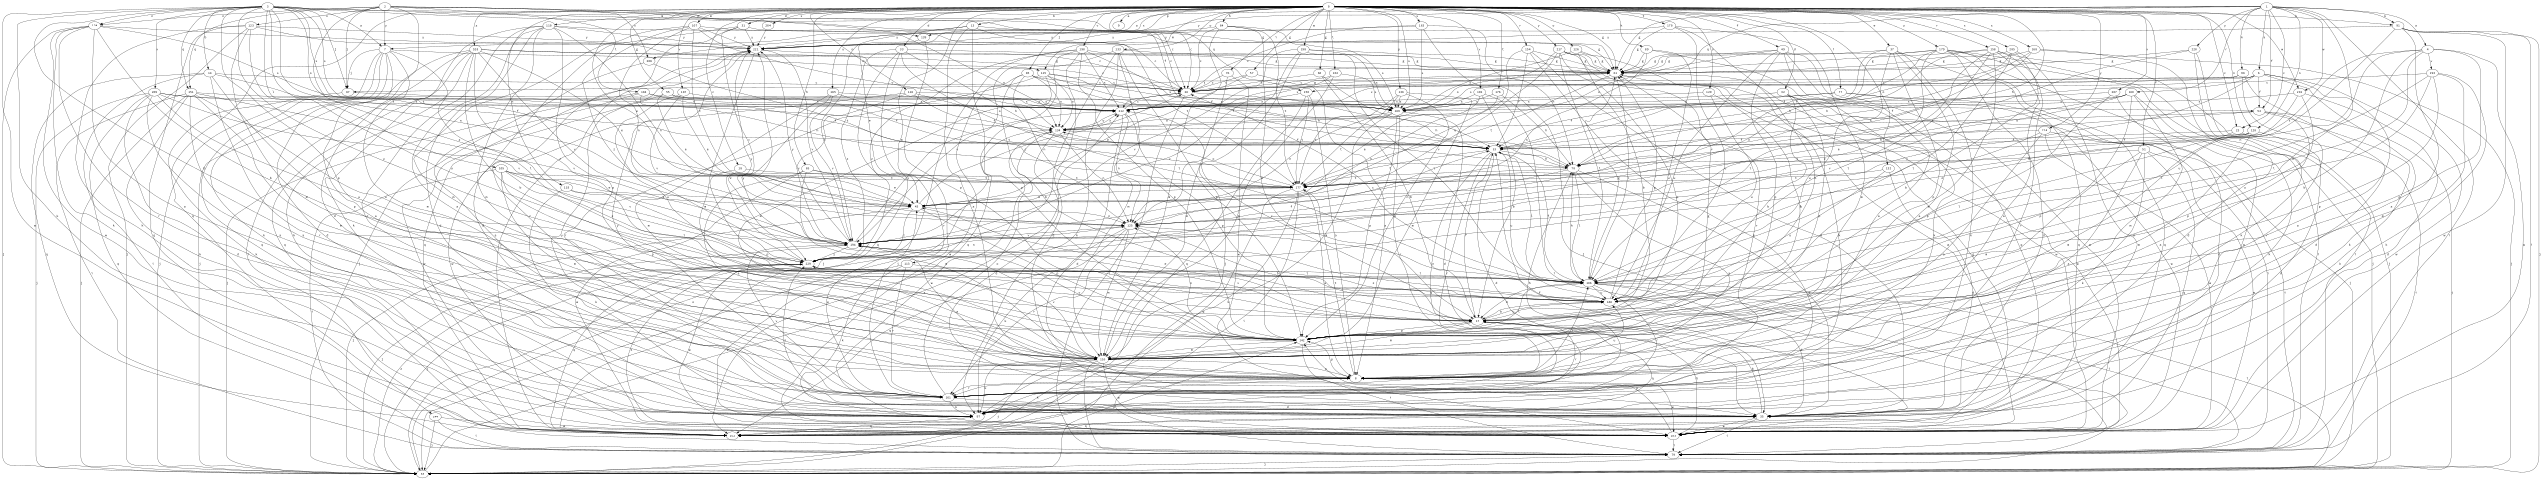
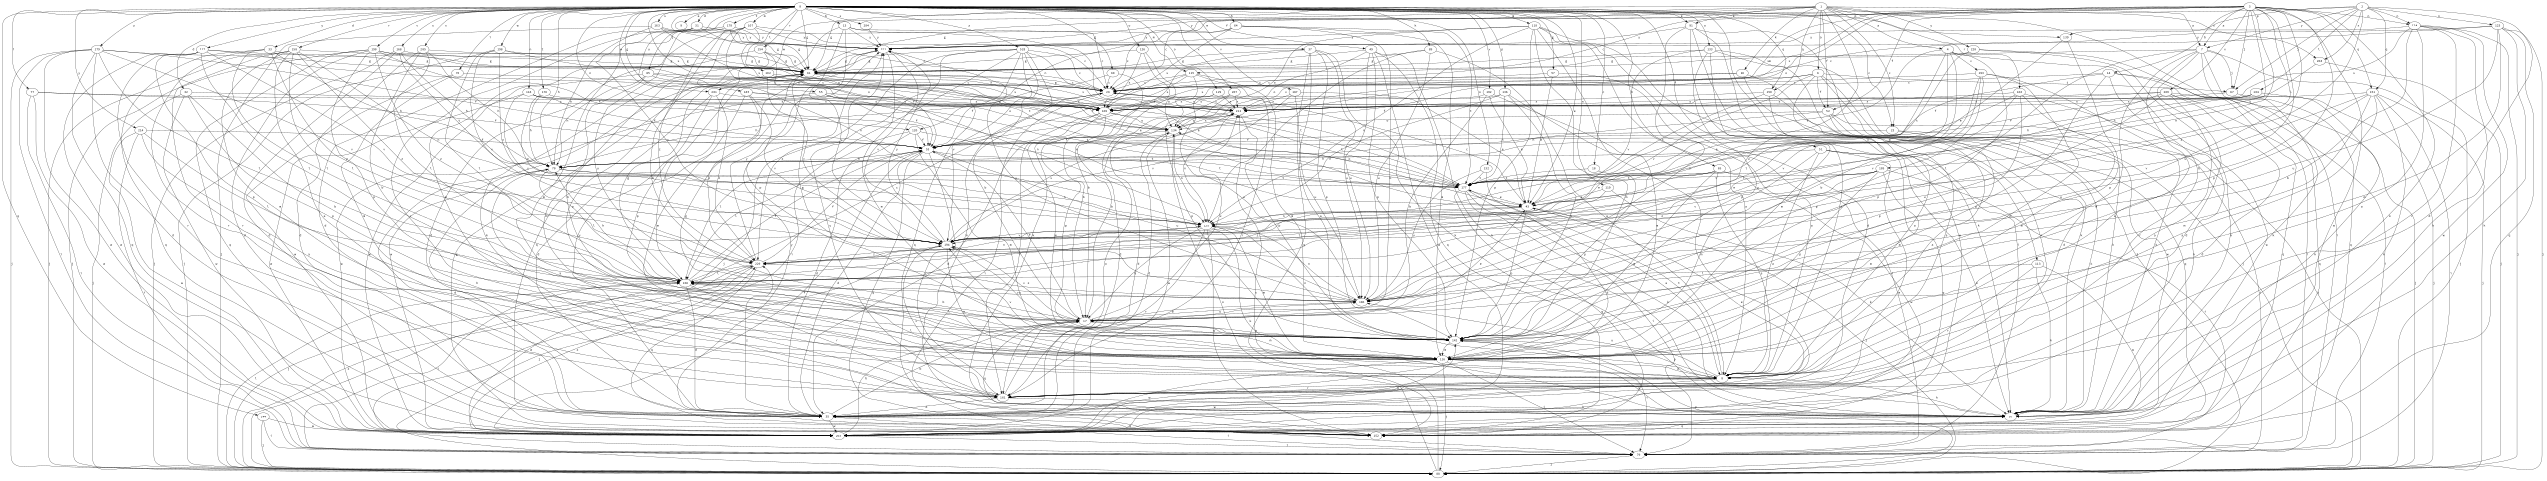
(785, 333) -> none
